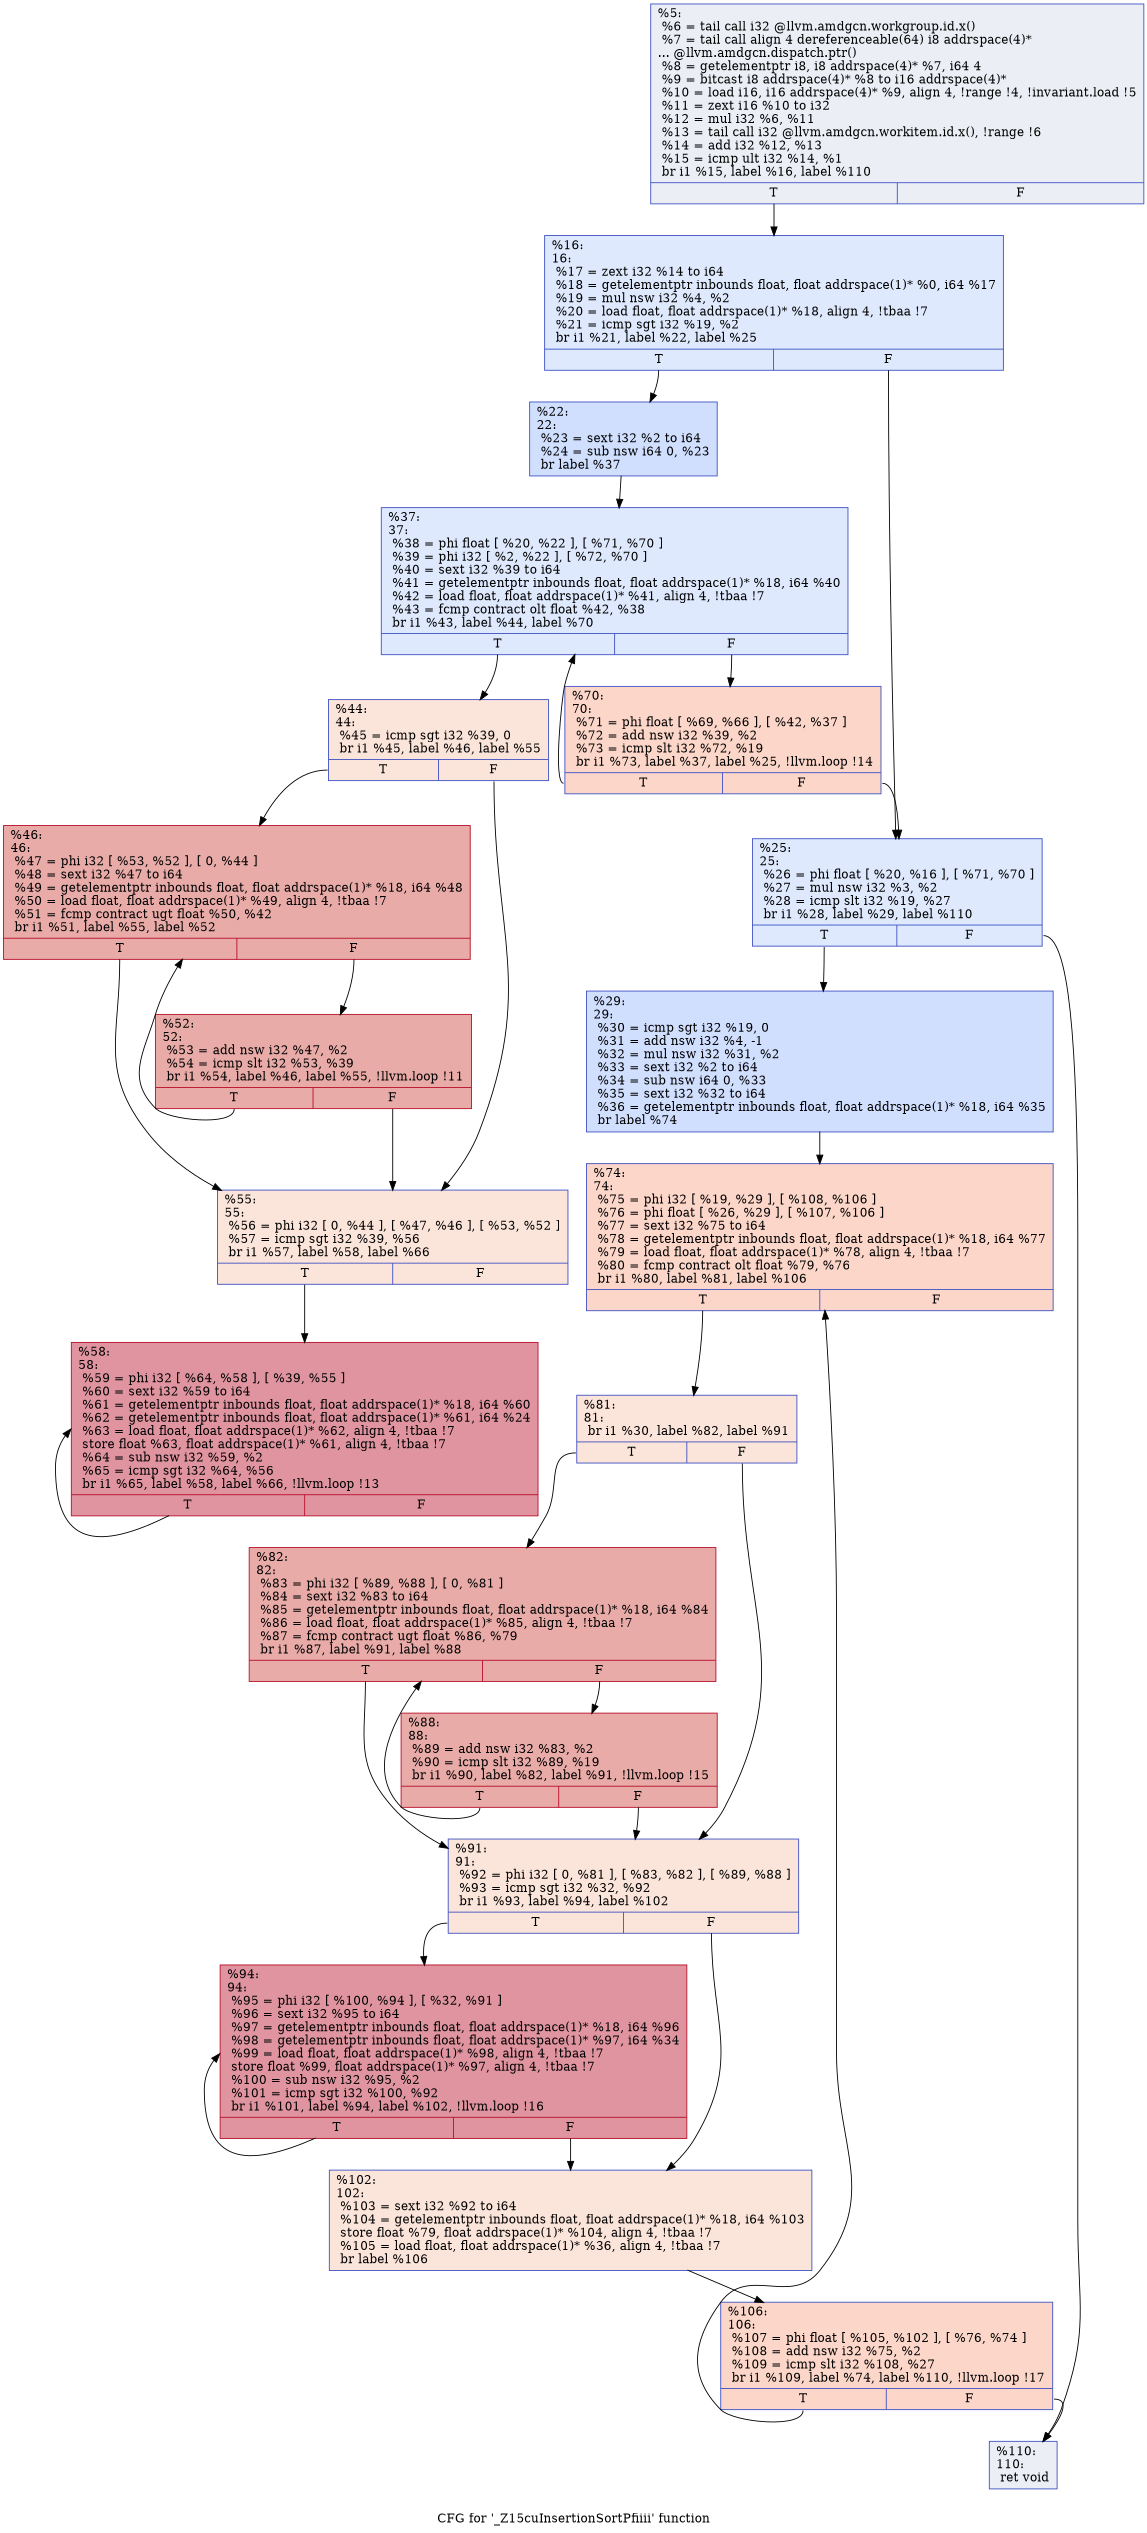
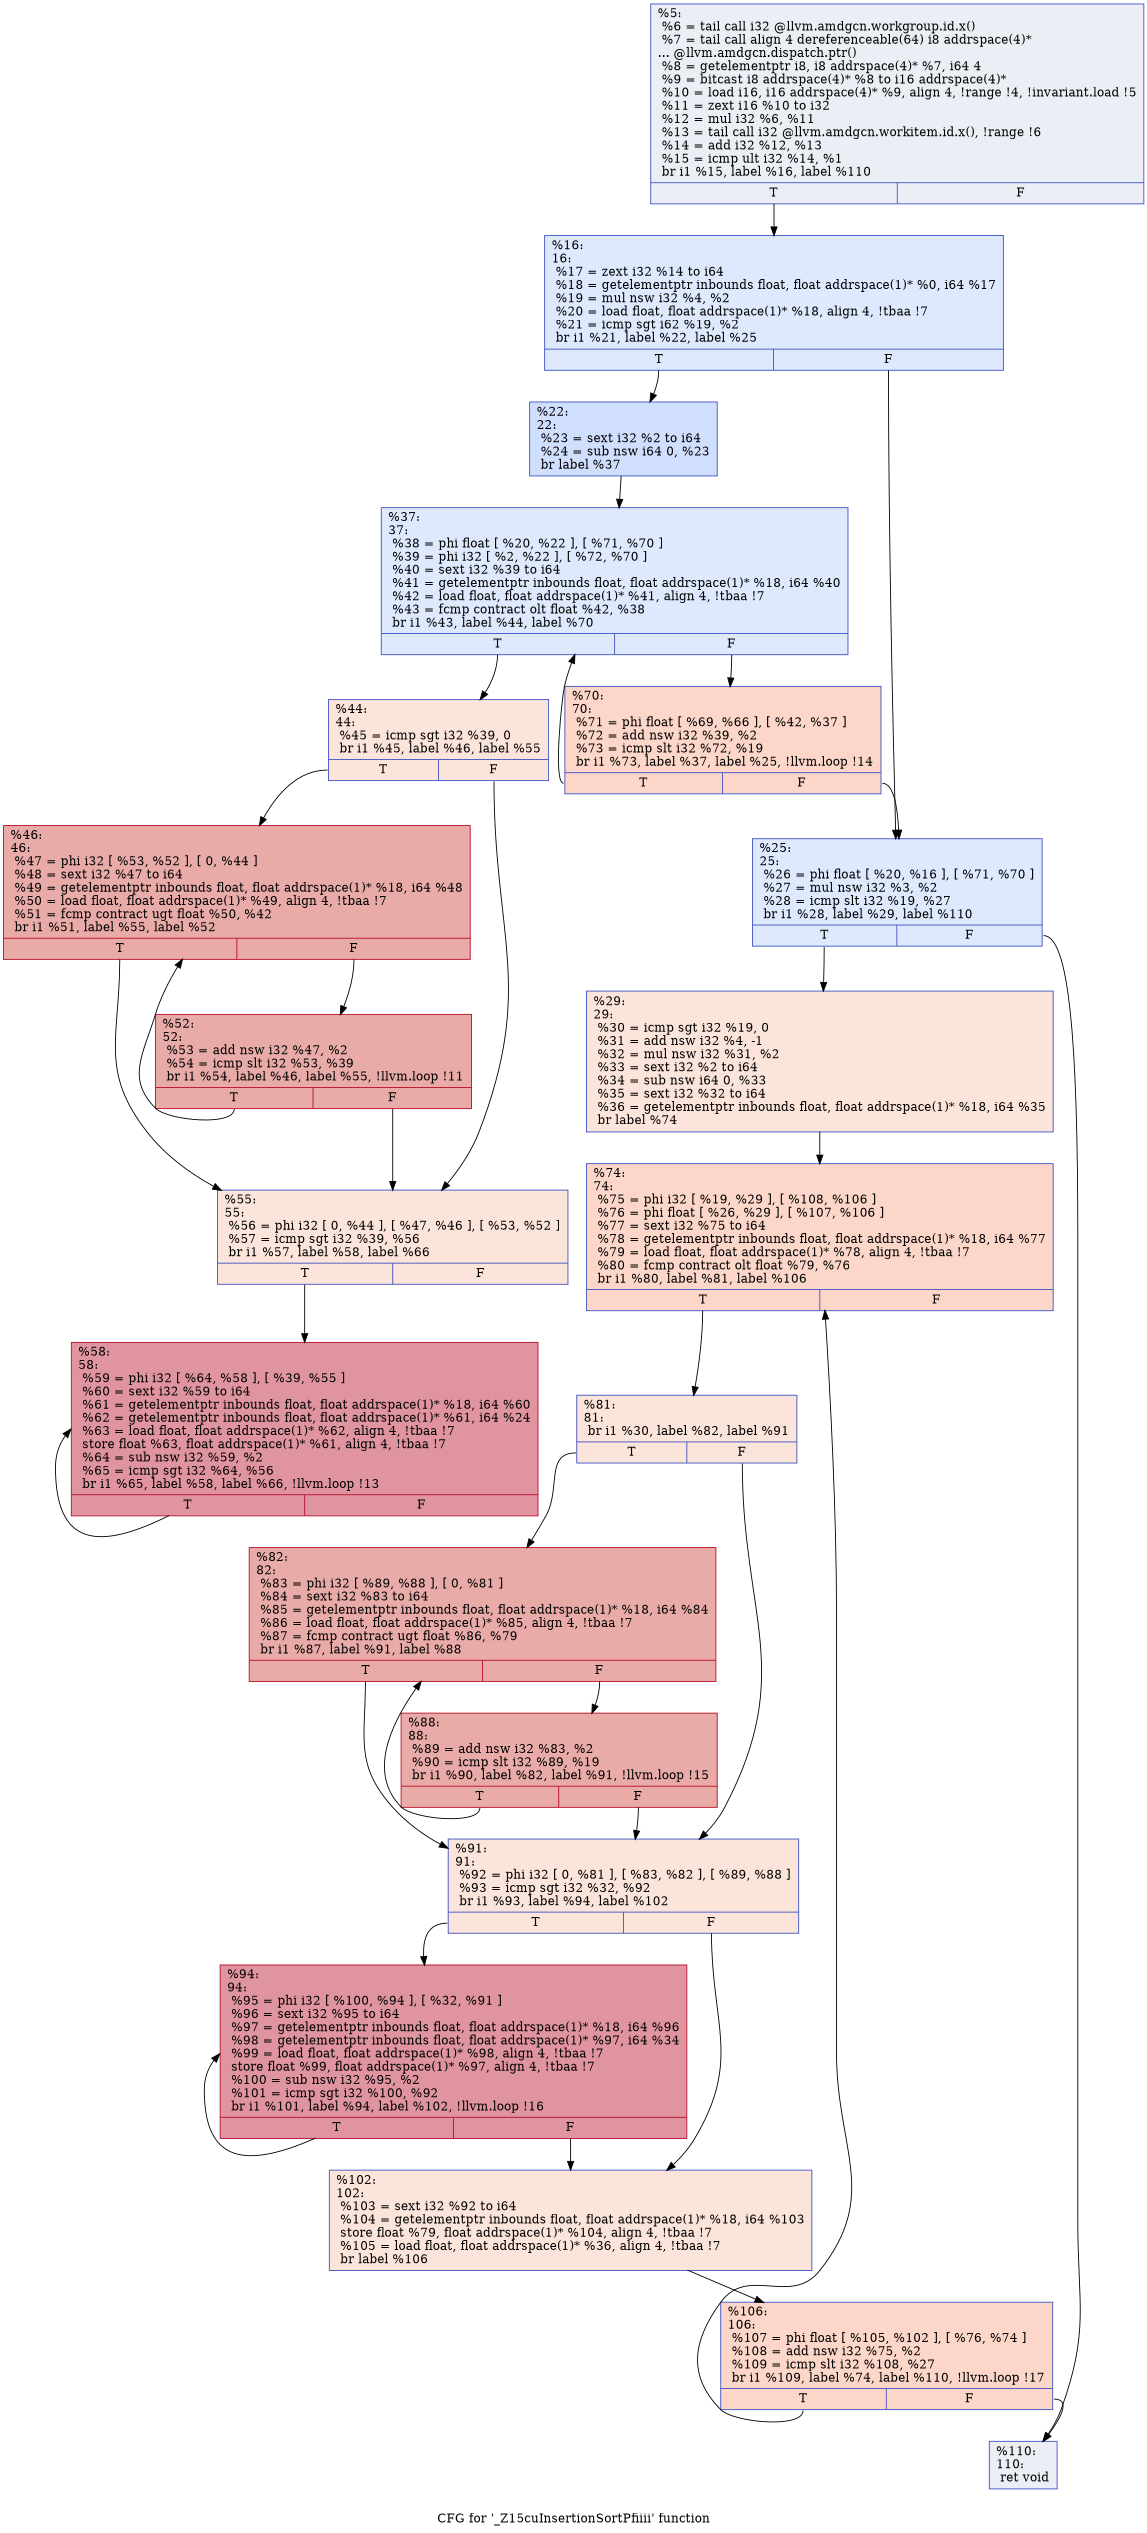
(646, 325) -> (646, 325)
(820, 1062) -> (820, 1062)
